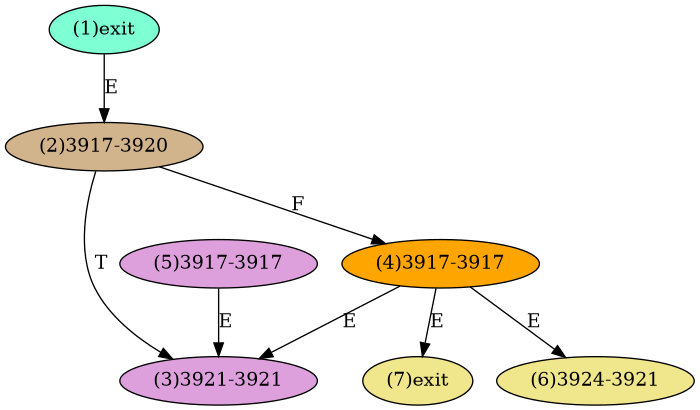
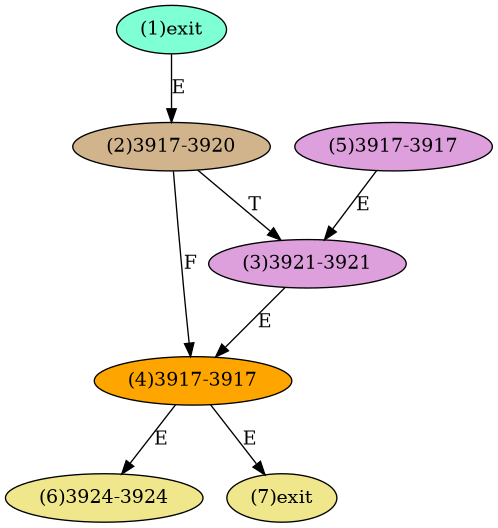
(336, 319) -> (255, 317)
(595, 381) -> (104, 498)
